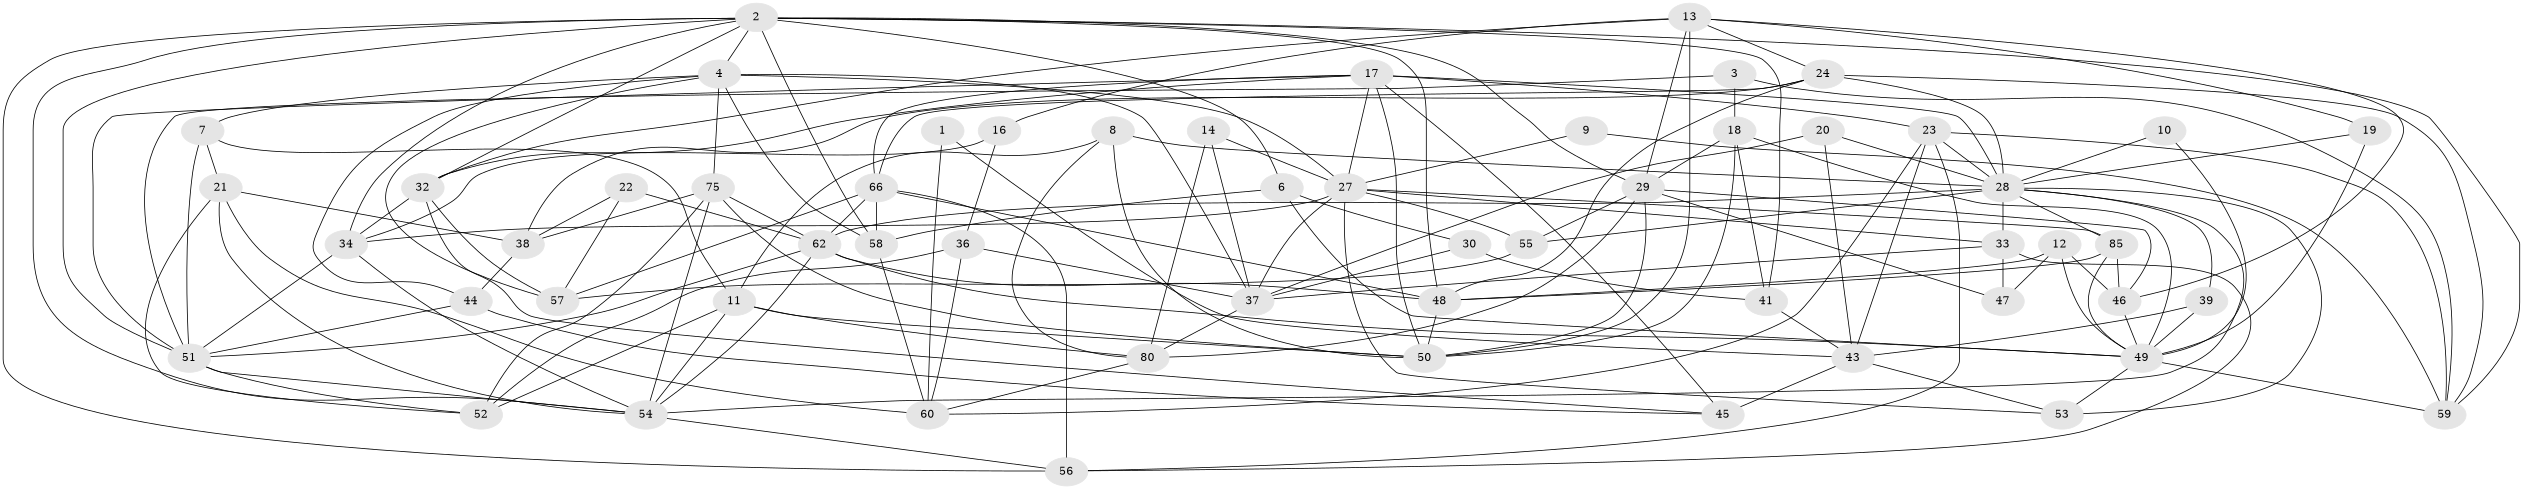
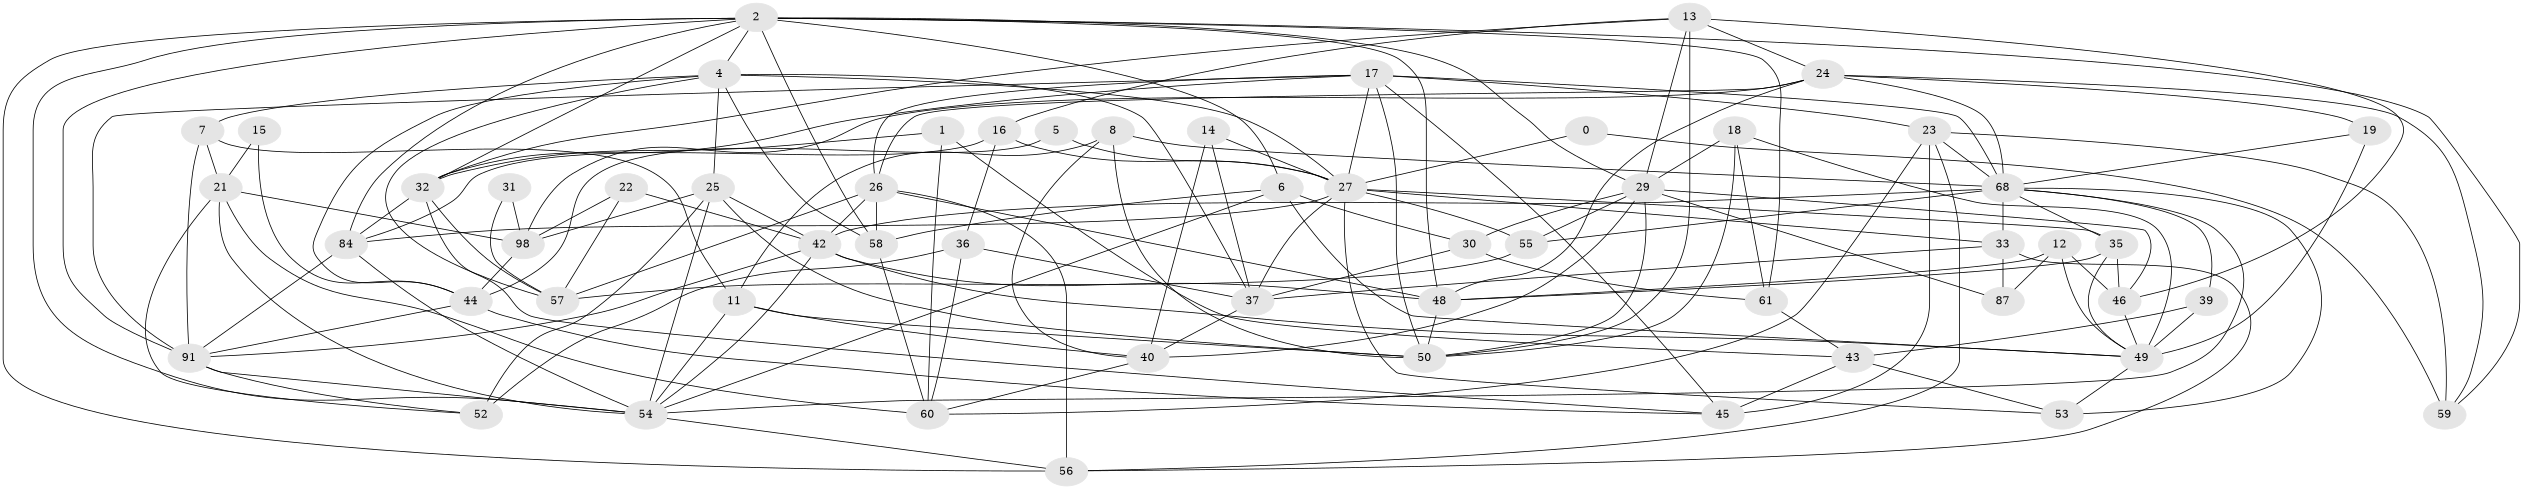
(2002, 50) -> (2100, 90)
(1735, 74) -> none
none -> (260, 131)
none -> (1056, 131)
(1586, 131) -> (1586, 131)
(1823, 131) -> none
(2165, 131) -> none
none -> (680, 150)
none -> (1132, 161)
none -> (510, 188)
(713, 188) -> (713, 188)
(876, 188) -> (876, 188)
(2003, 188) -> (2003, 188)
none -> (1554, 212)
(346, 245) -> (346, 245)
(523, 245) -> (523, 245)
(820, 245) -> (820, 245)
(1891, 245) -> (1919, 339)
(2117, 245) -> (2117, 245)
none -> (964, 301)
(1766, 301) -> (1766, 301)
(2003, 301) -> (2003, 301)
(189, 358) -> (189, 358)
(608, 358) -> none
(1148, 358) -> (1148, 358)
(2293, 387) -> none
